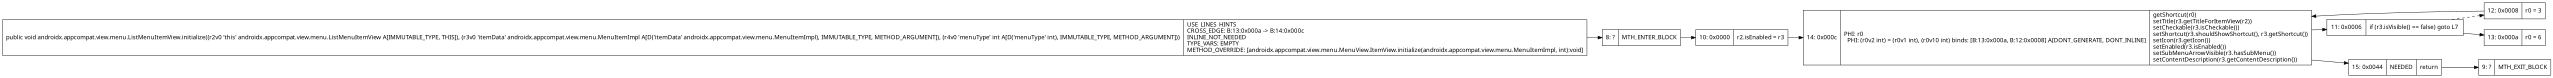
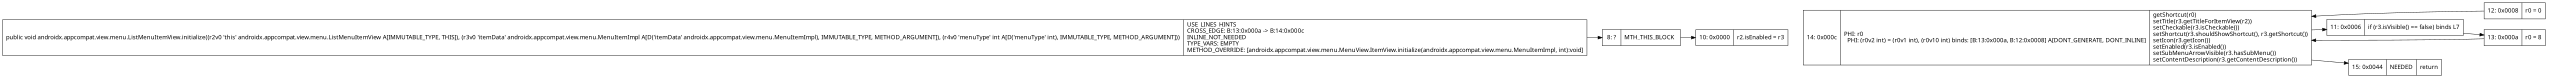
(2534, 11) -> (2534, 11)
(2466, 18) -> none
(2414, 27) -> (2414, 27)
(1649, 37) -> (1649, 37)
(2534, 37) -> (2534, 37)
(1793, 38) -> (2400, 40)
(2515, 67) -> none
